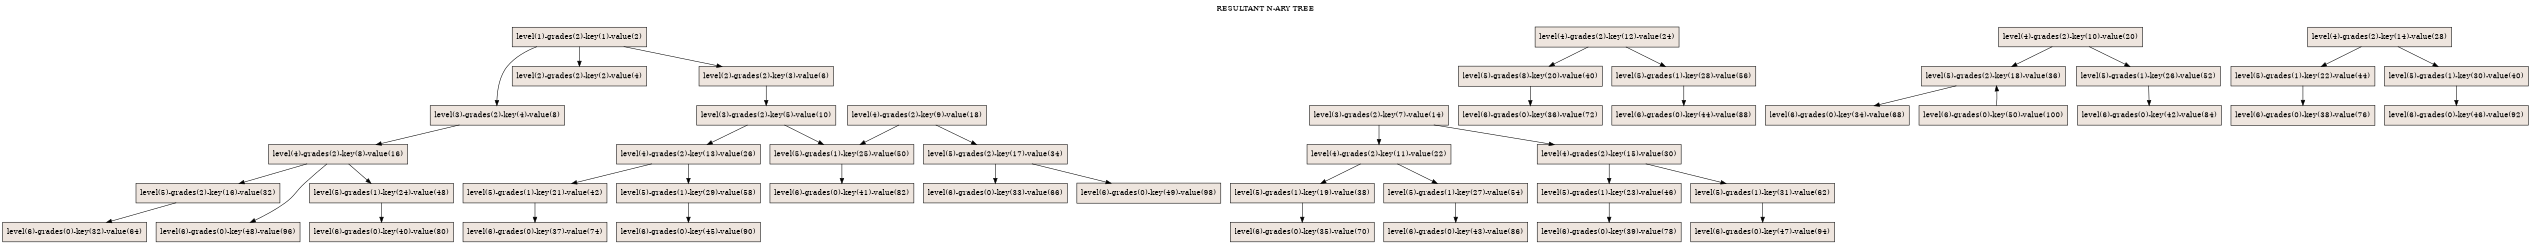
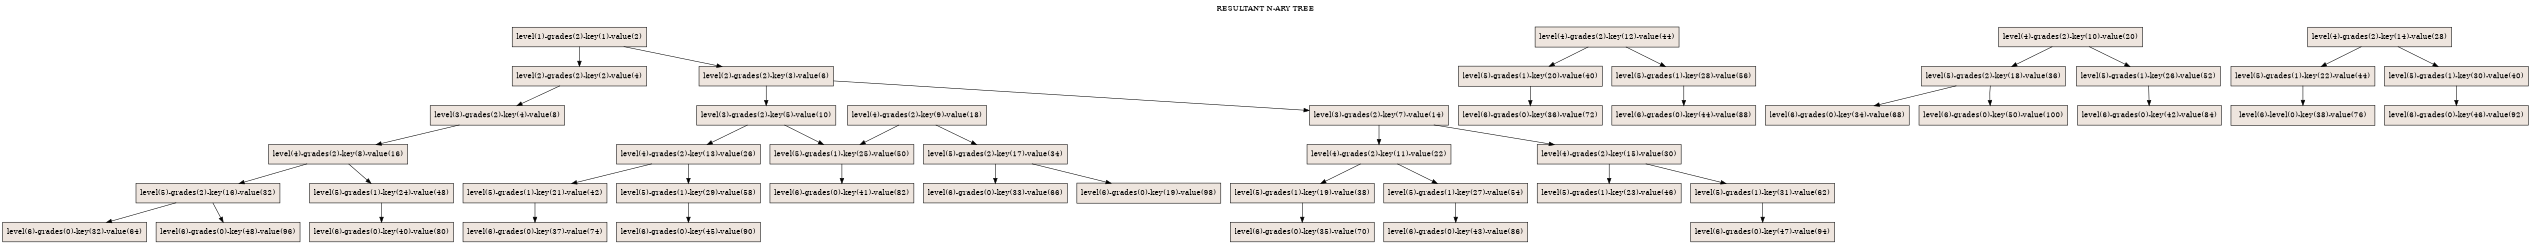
(1607, 37) -> (1607, 37)
(507, 66) -> (541, 95)
(1530, 76) -> (1530, 76)
none -> (1069, 96)
(1997, 98) -> (1990, 93)
(2303, 115) -> (2303, 115)
(1149, 193) -> (1149, 193)
(293, 195) -> (217, 210)
(1609, 232) -> none
